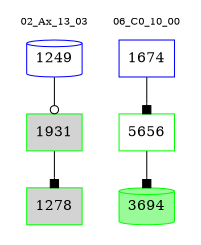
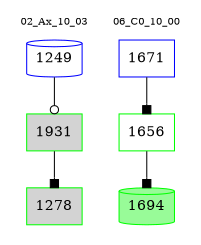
(54, 22) -> (54, 22)
(147, 59) -> (147, 59)
(147, 132) -> (147, 132)
(147, 206) -> (147, 206)
